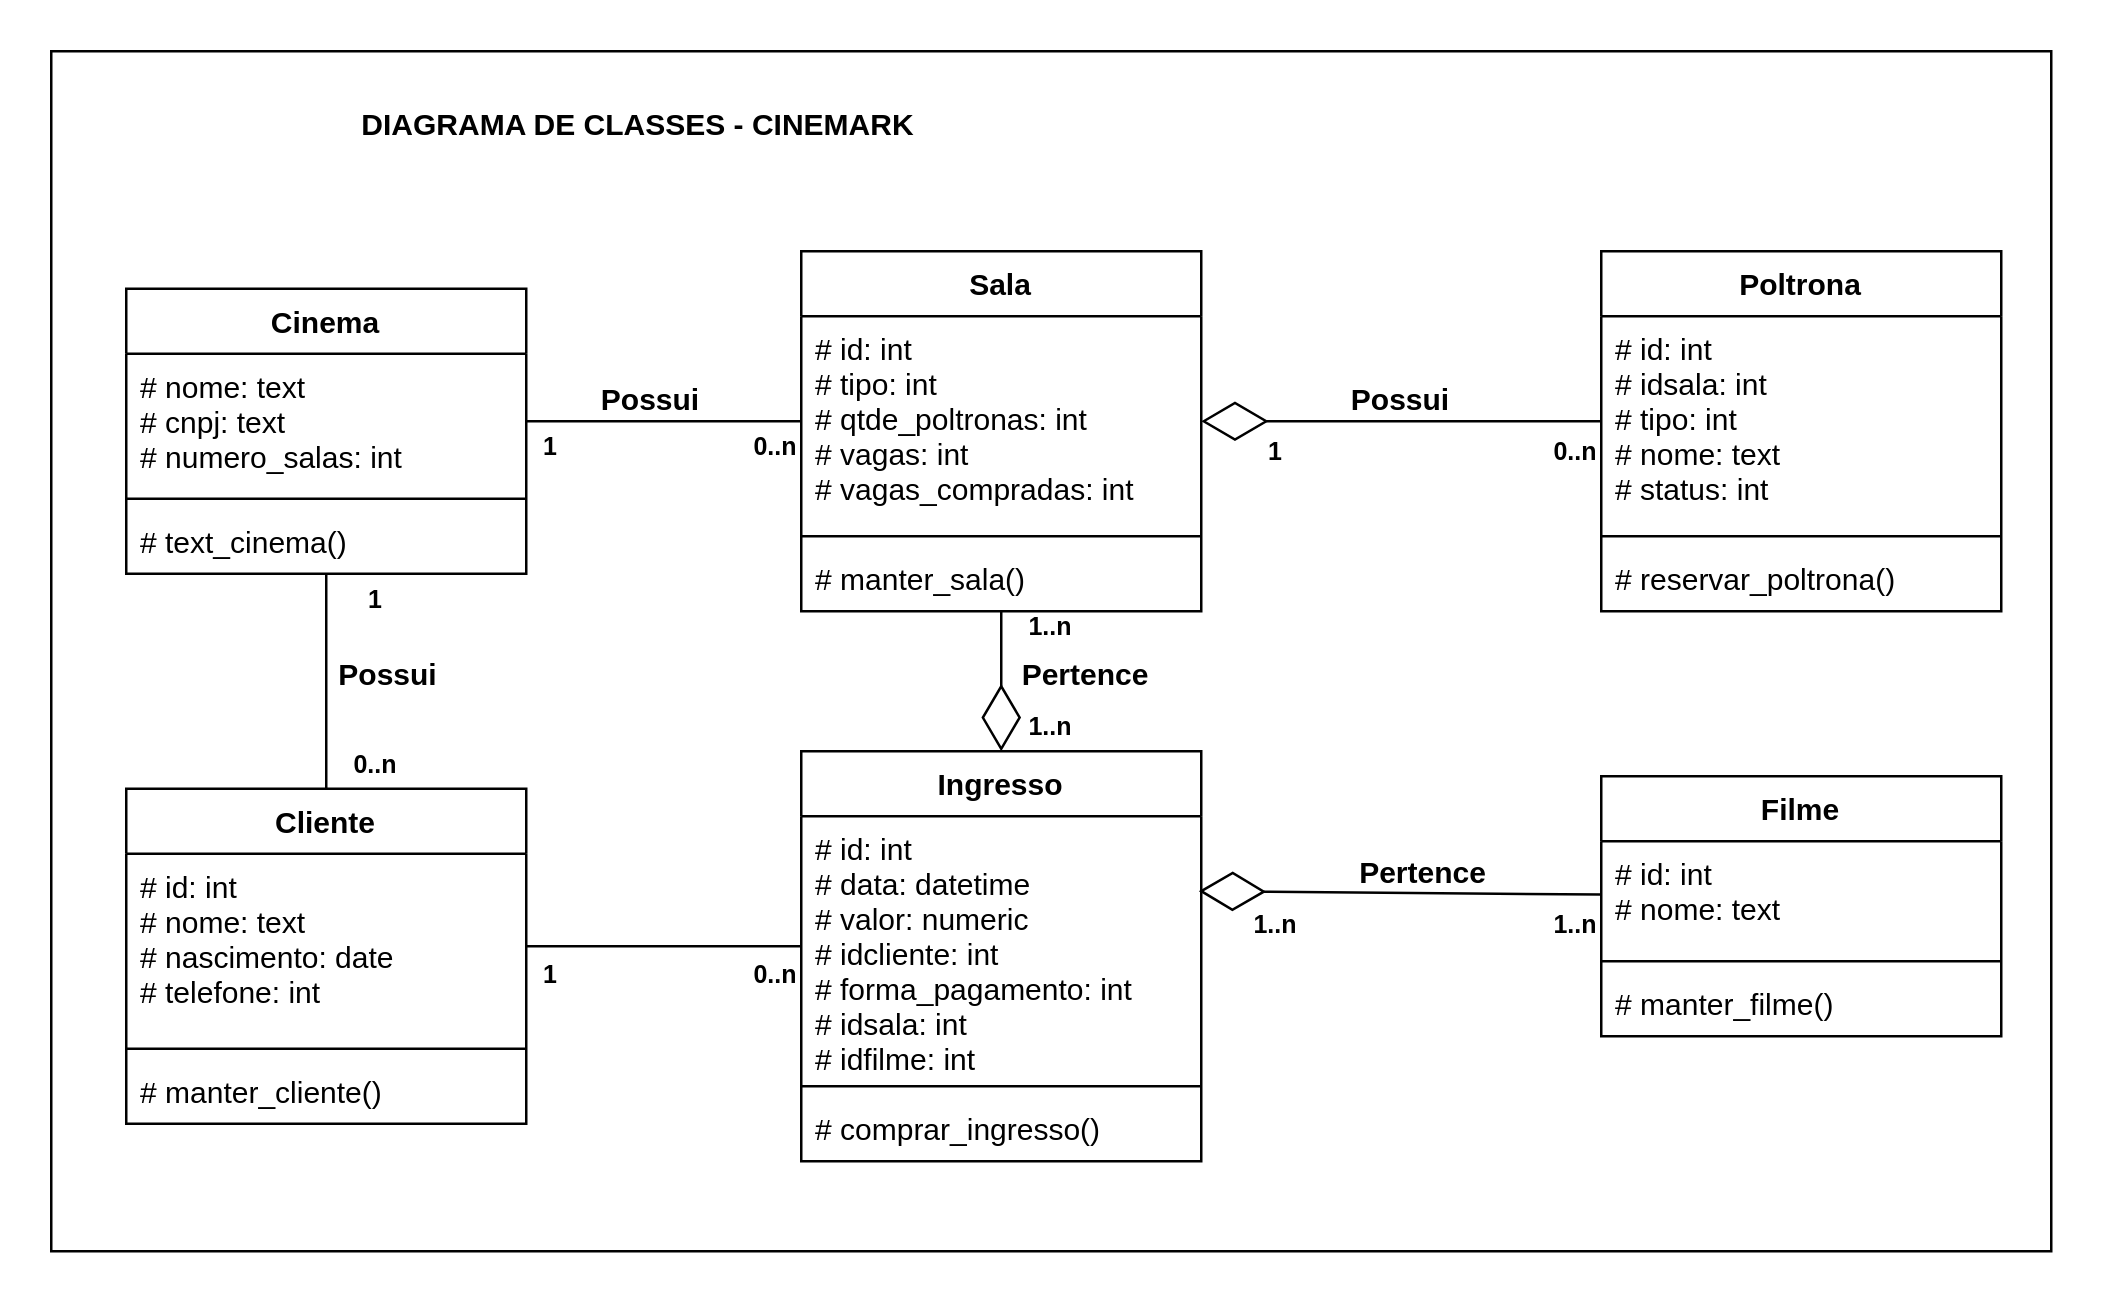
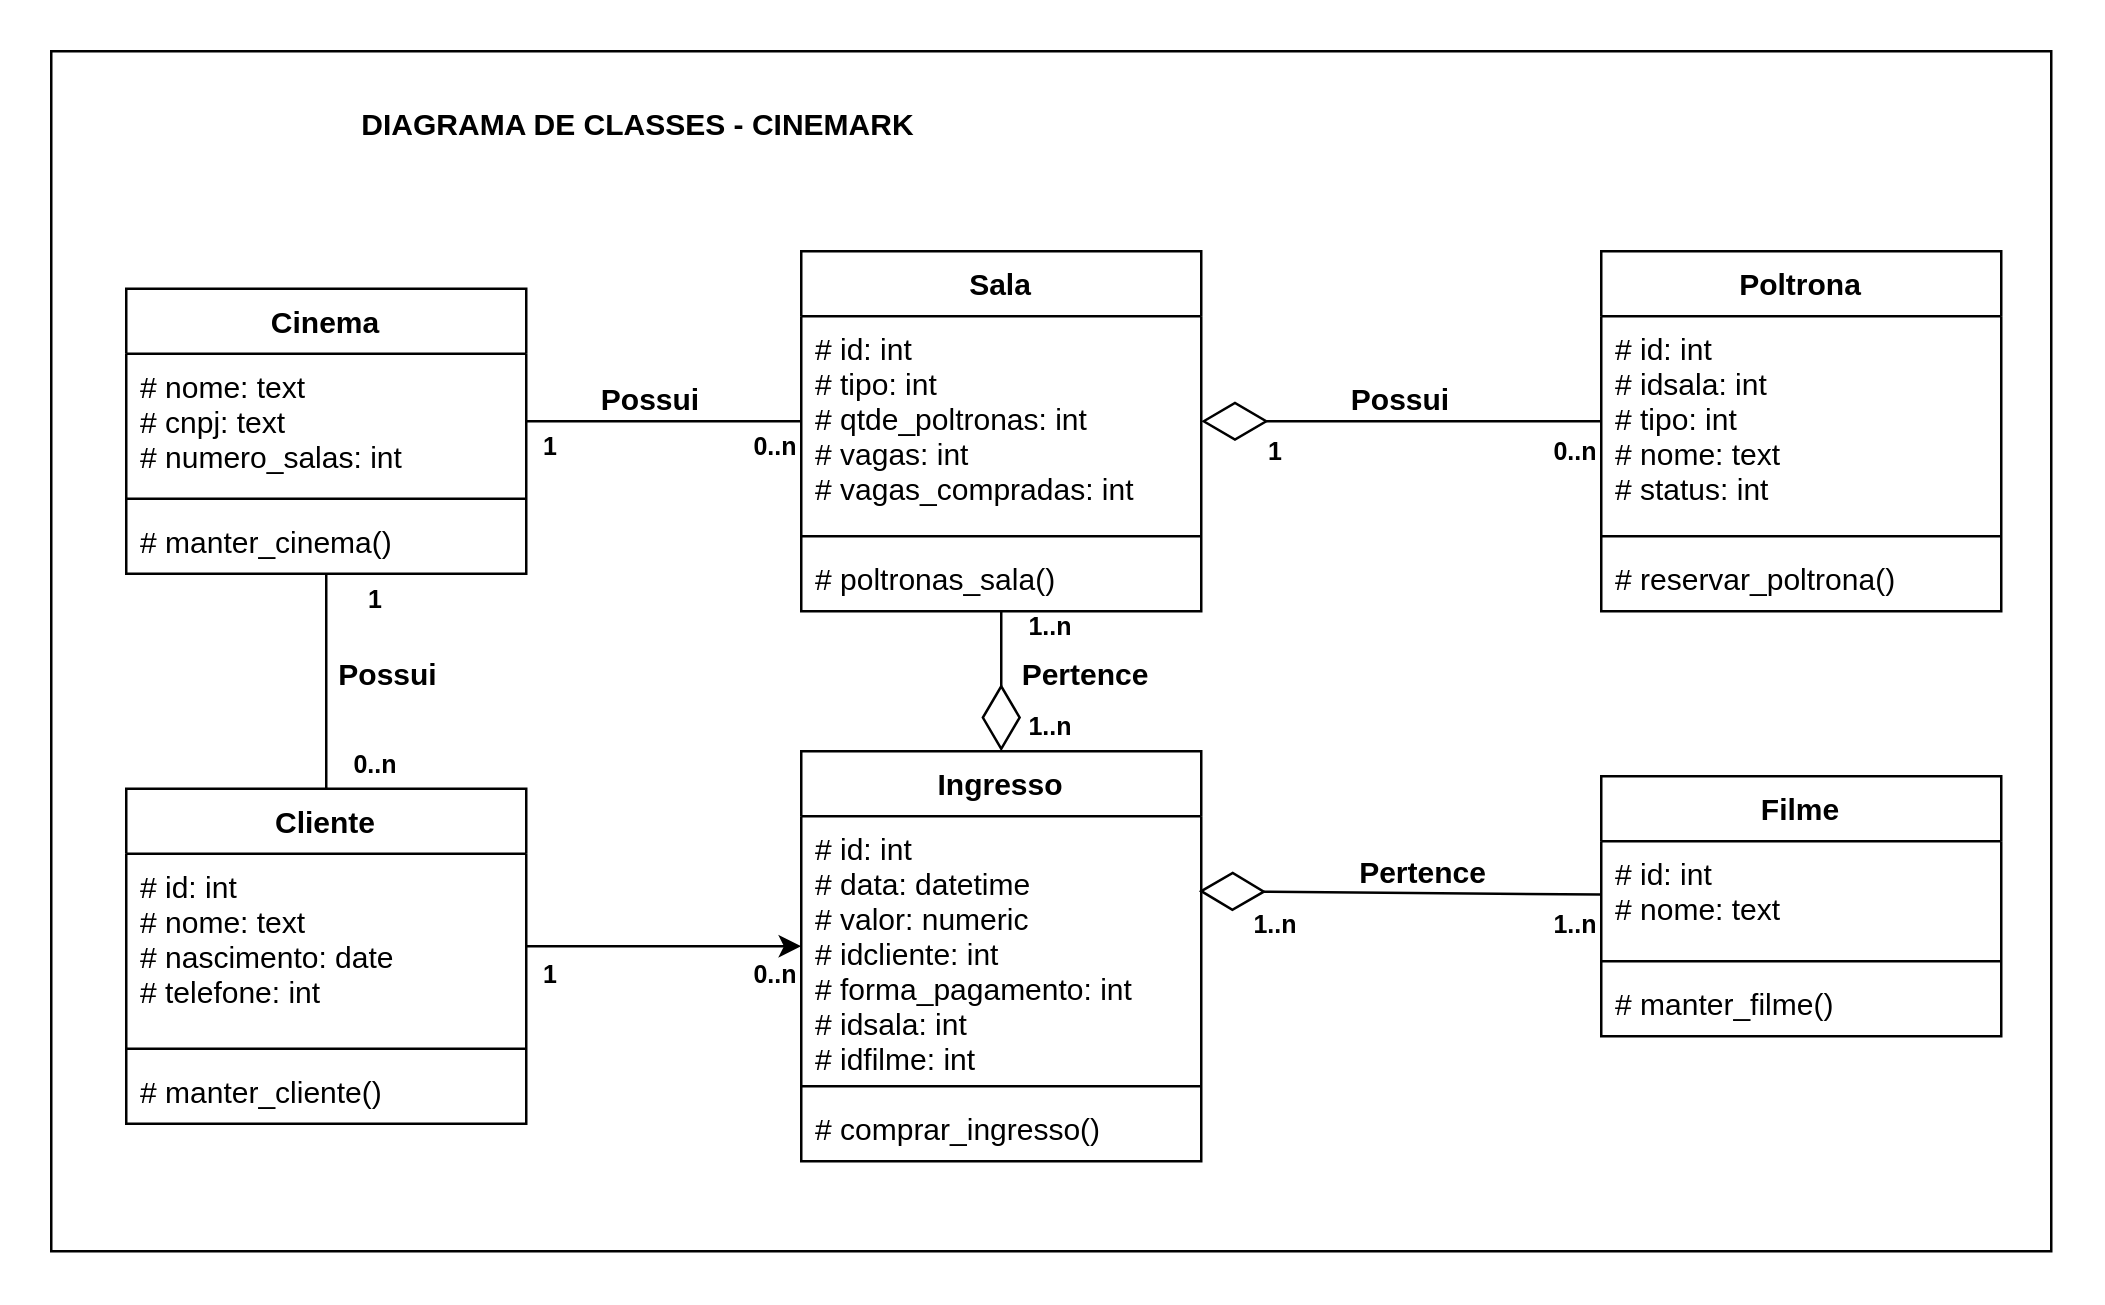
(258, 543) -> (275, 543)
(933, 580) -> (955, 580)
(789, 946) -> (783, 946)
